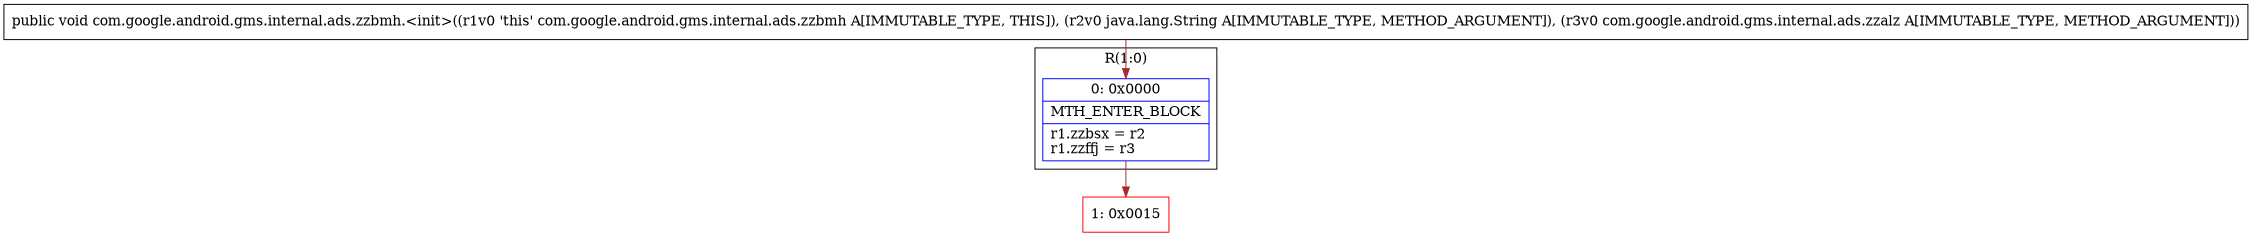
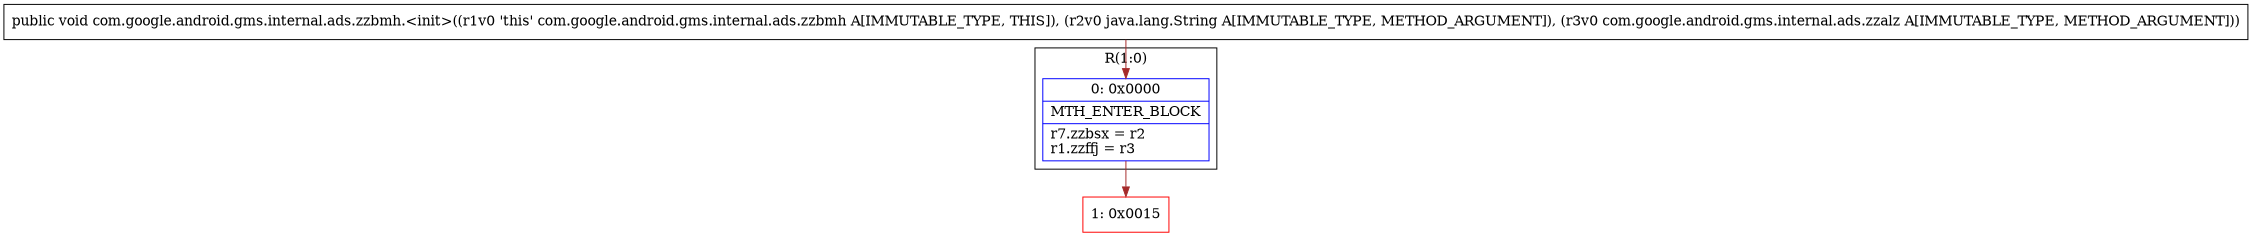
(1098, 134) -> (1098, 134)
